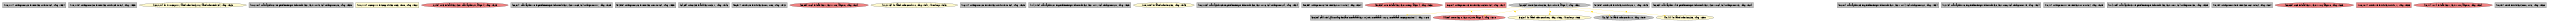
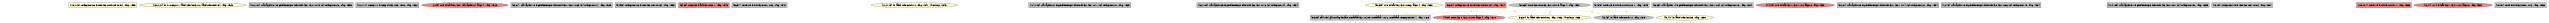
(34, 5) -> none
(103, 5) -> (103, 5)
(387, 5) -> (387, 5)
(704, 5) -> (704, 5)
(829, 5) -> none
(993, 5) -> none
(1164, 5) -> none
(1332, 5) -> none
(1404, 5) -> (1404, 5)
none -> (1795, 5)
(2074, 5) -> none
(2314, 5) -> none
